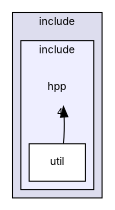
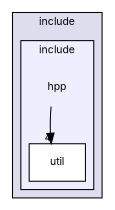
(64, 130) -> (50, 120)
